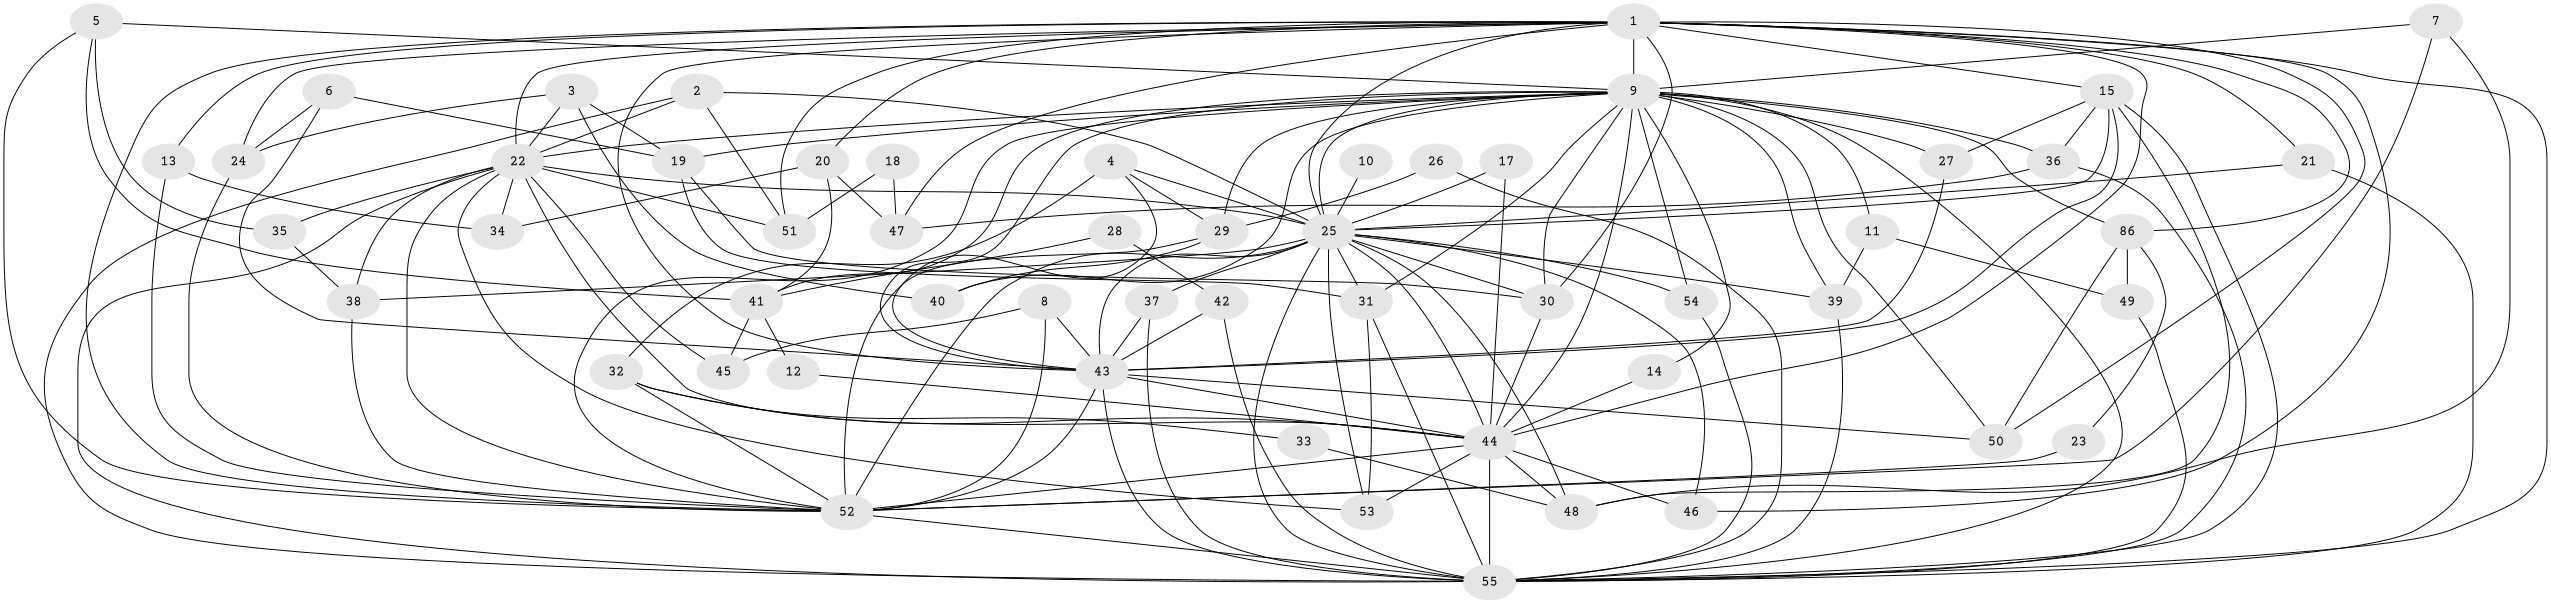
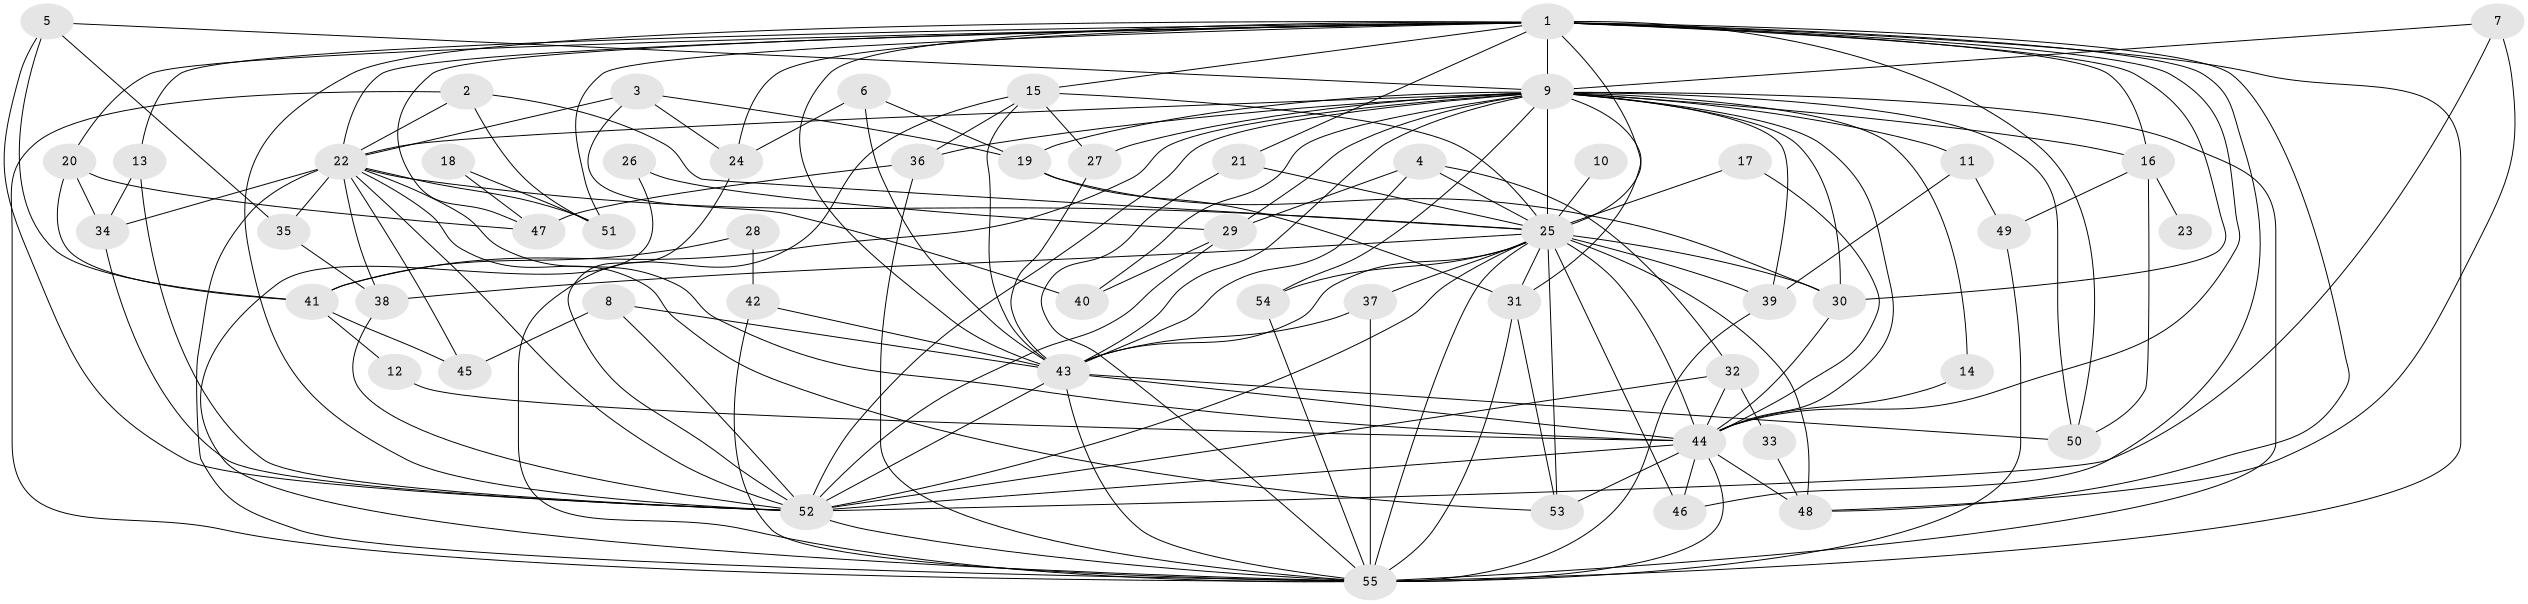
(2127, 232) -> (2148, 162)
(2203, 446) -> (2291, 167)
(1466, 488) -> (206, 443)
